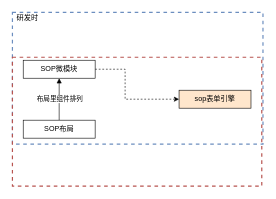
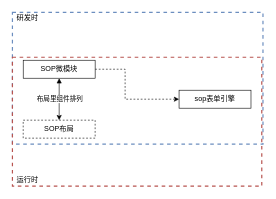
(215, 99) -> (215, 99)
(59, 116) -> (59, 114)
(59, 129) -> (59, 129)
none -> (27, 180)
